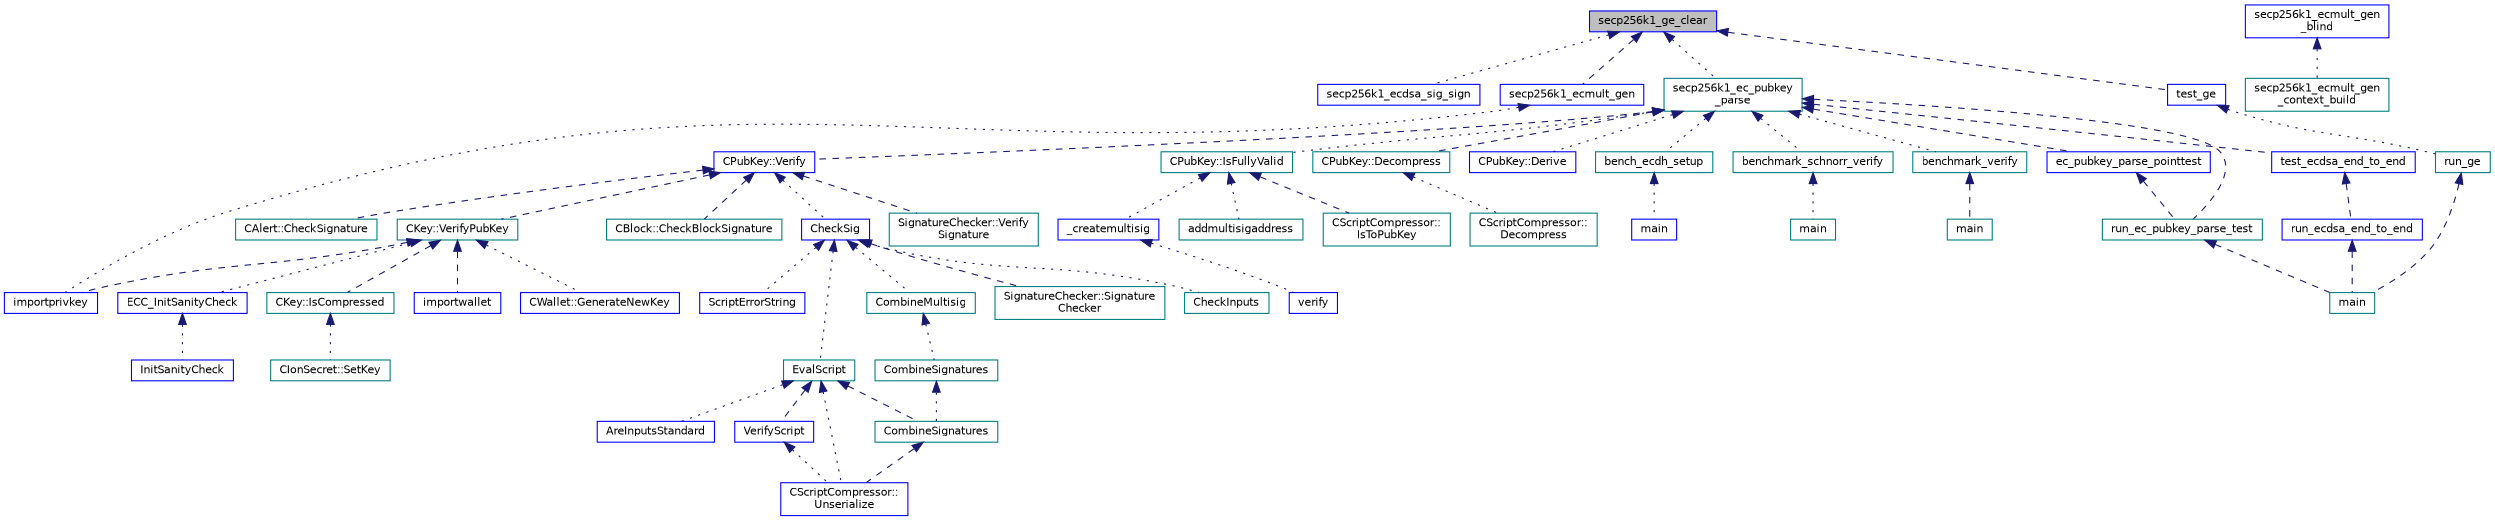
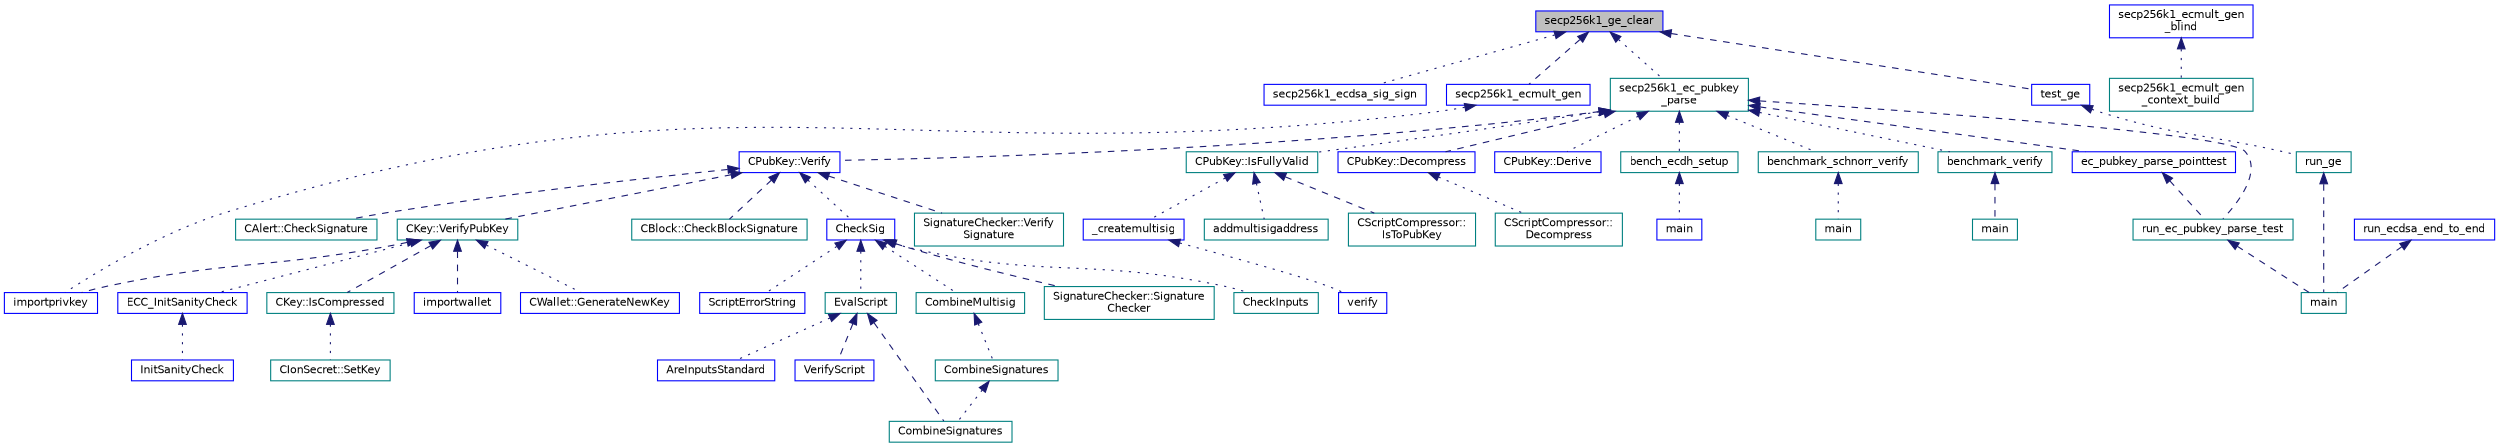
(1381, 162) -> (1407, 162)
(2343, 162) -> none
(844, 499) -> none
